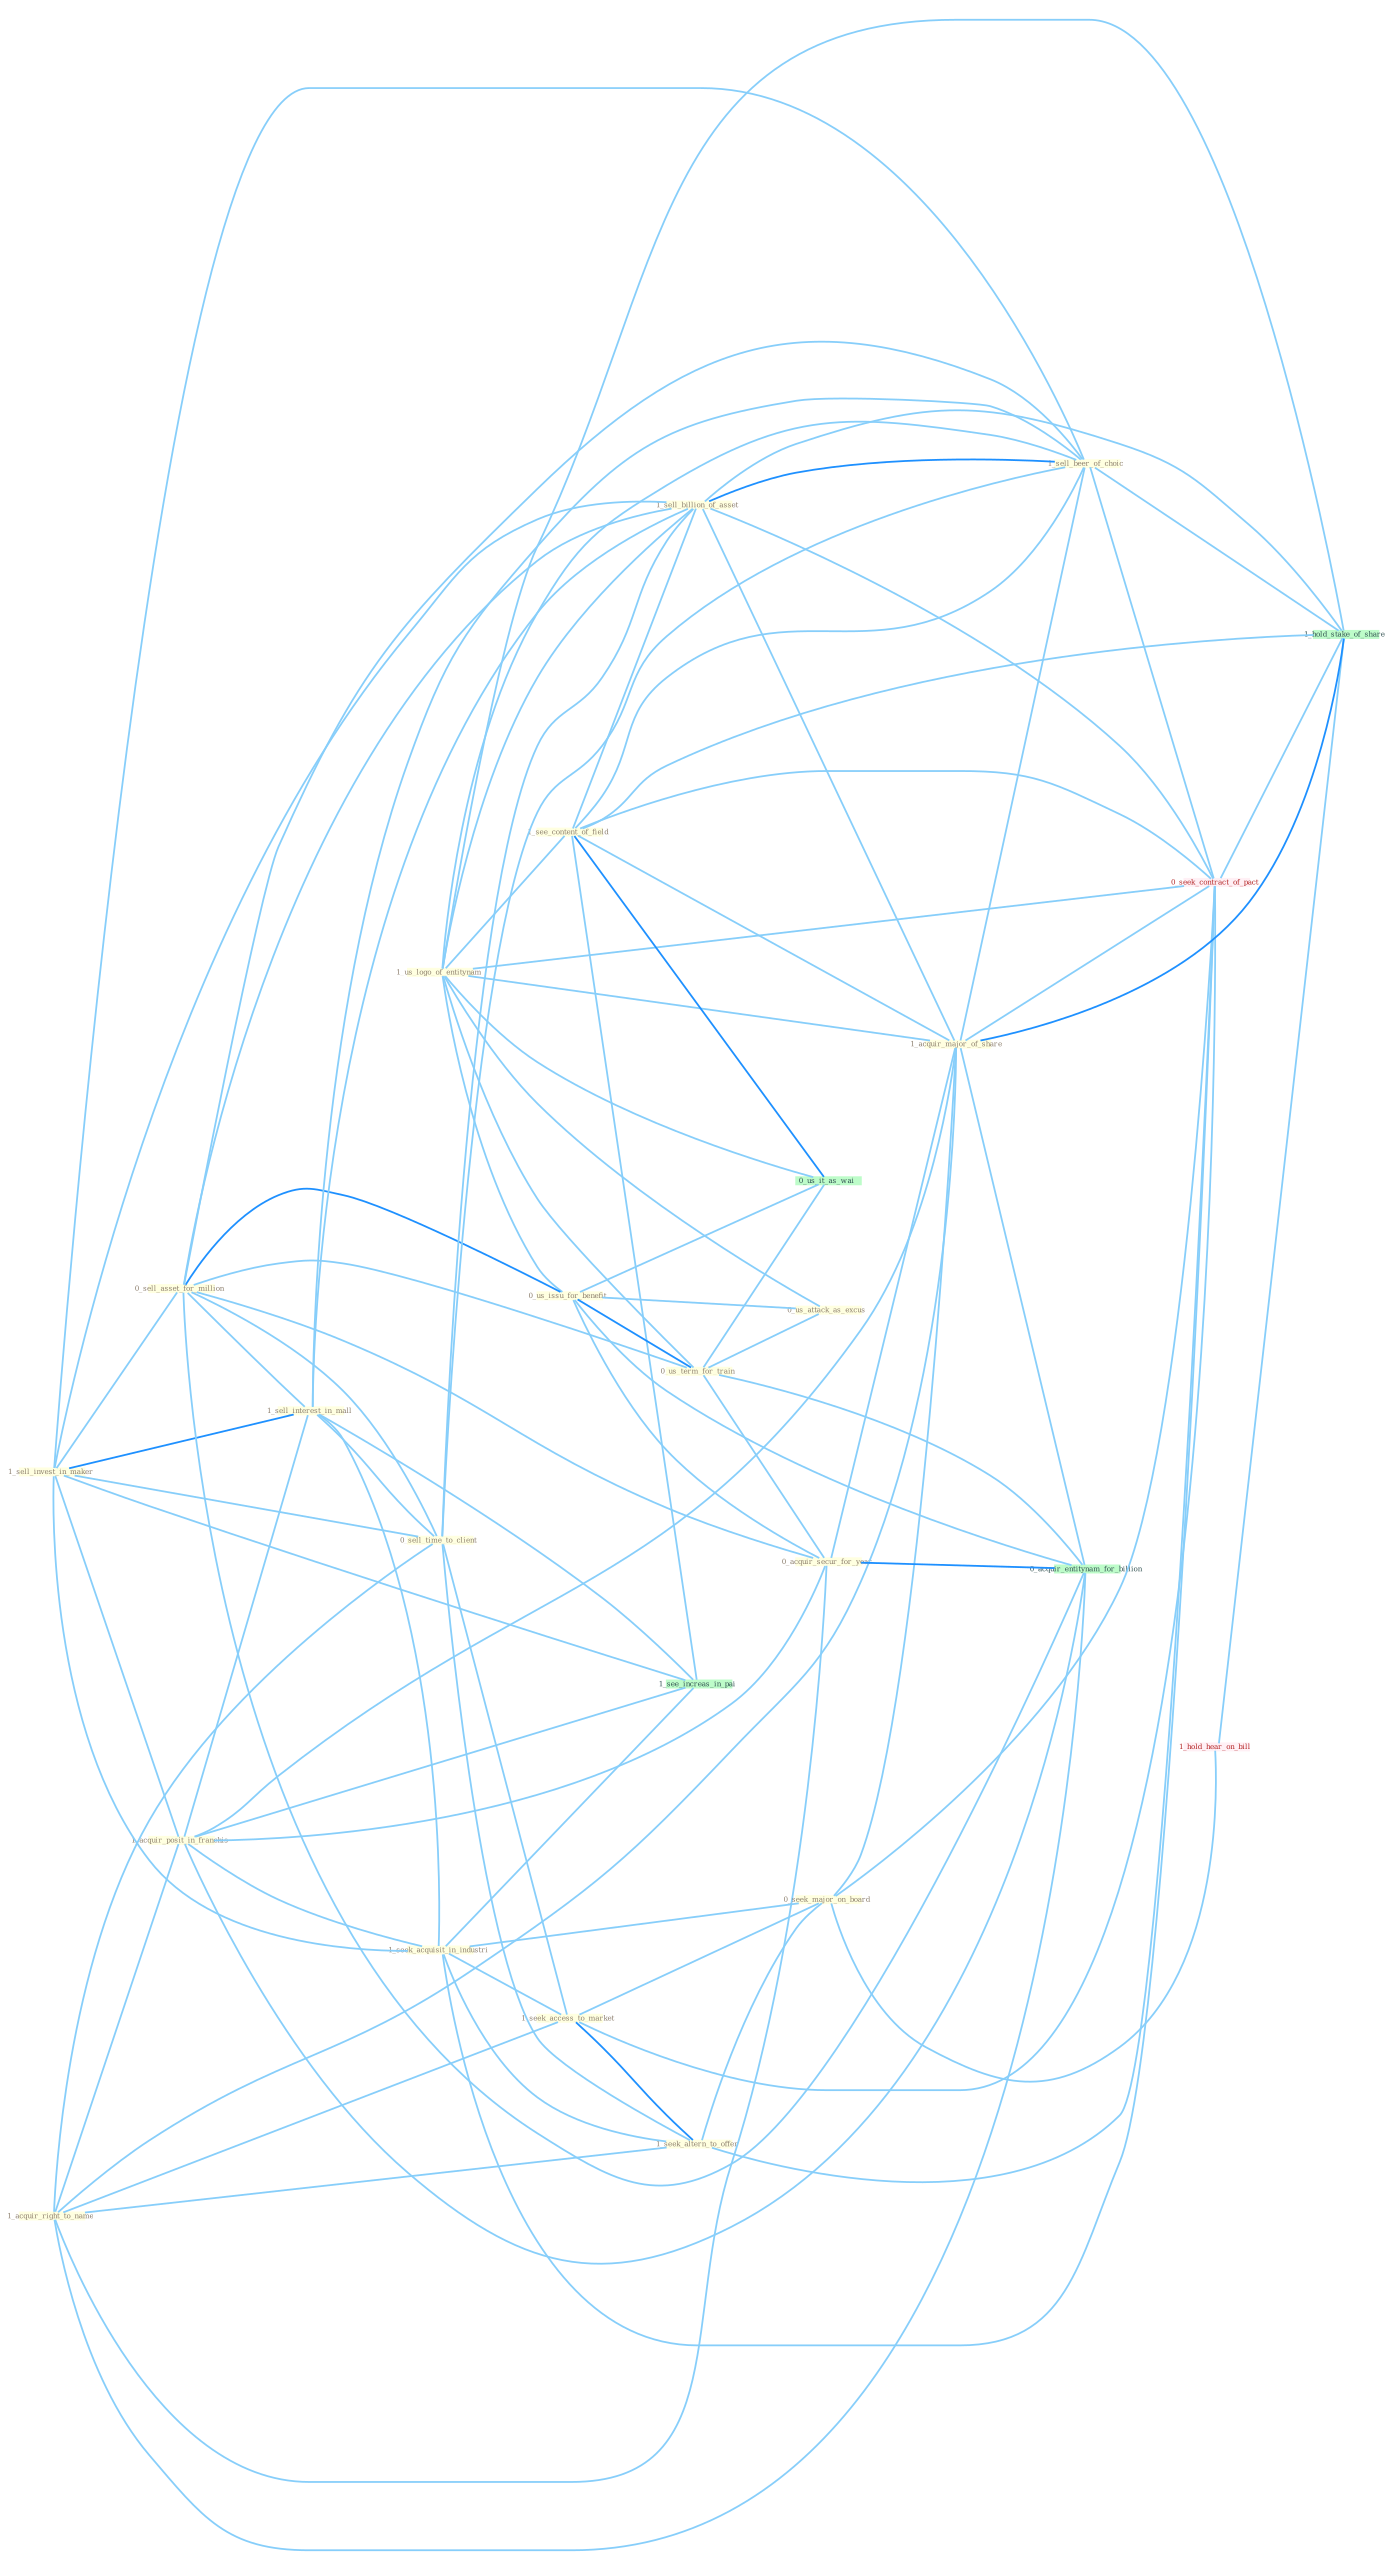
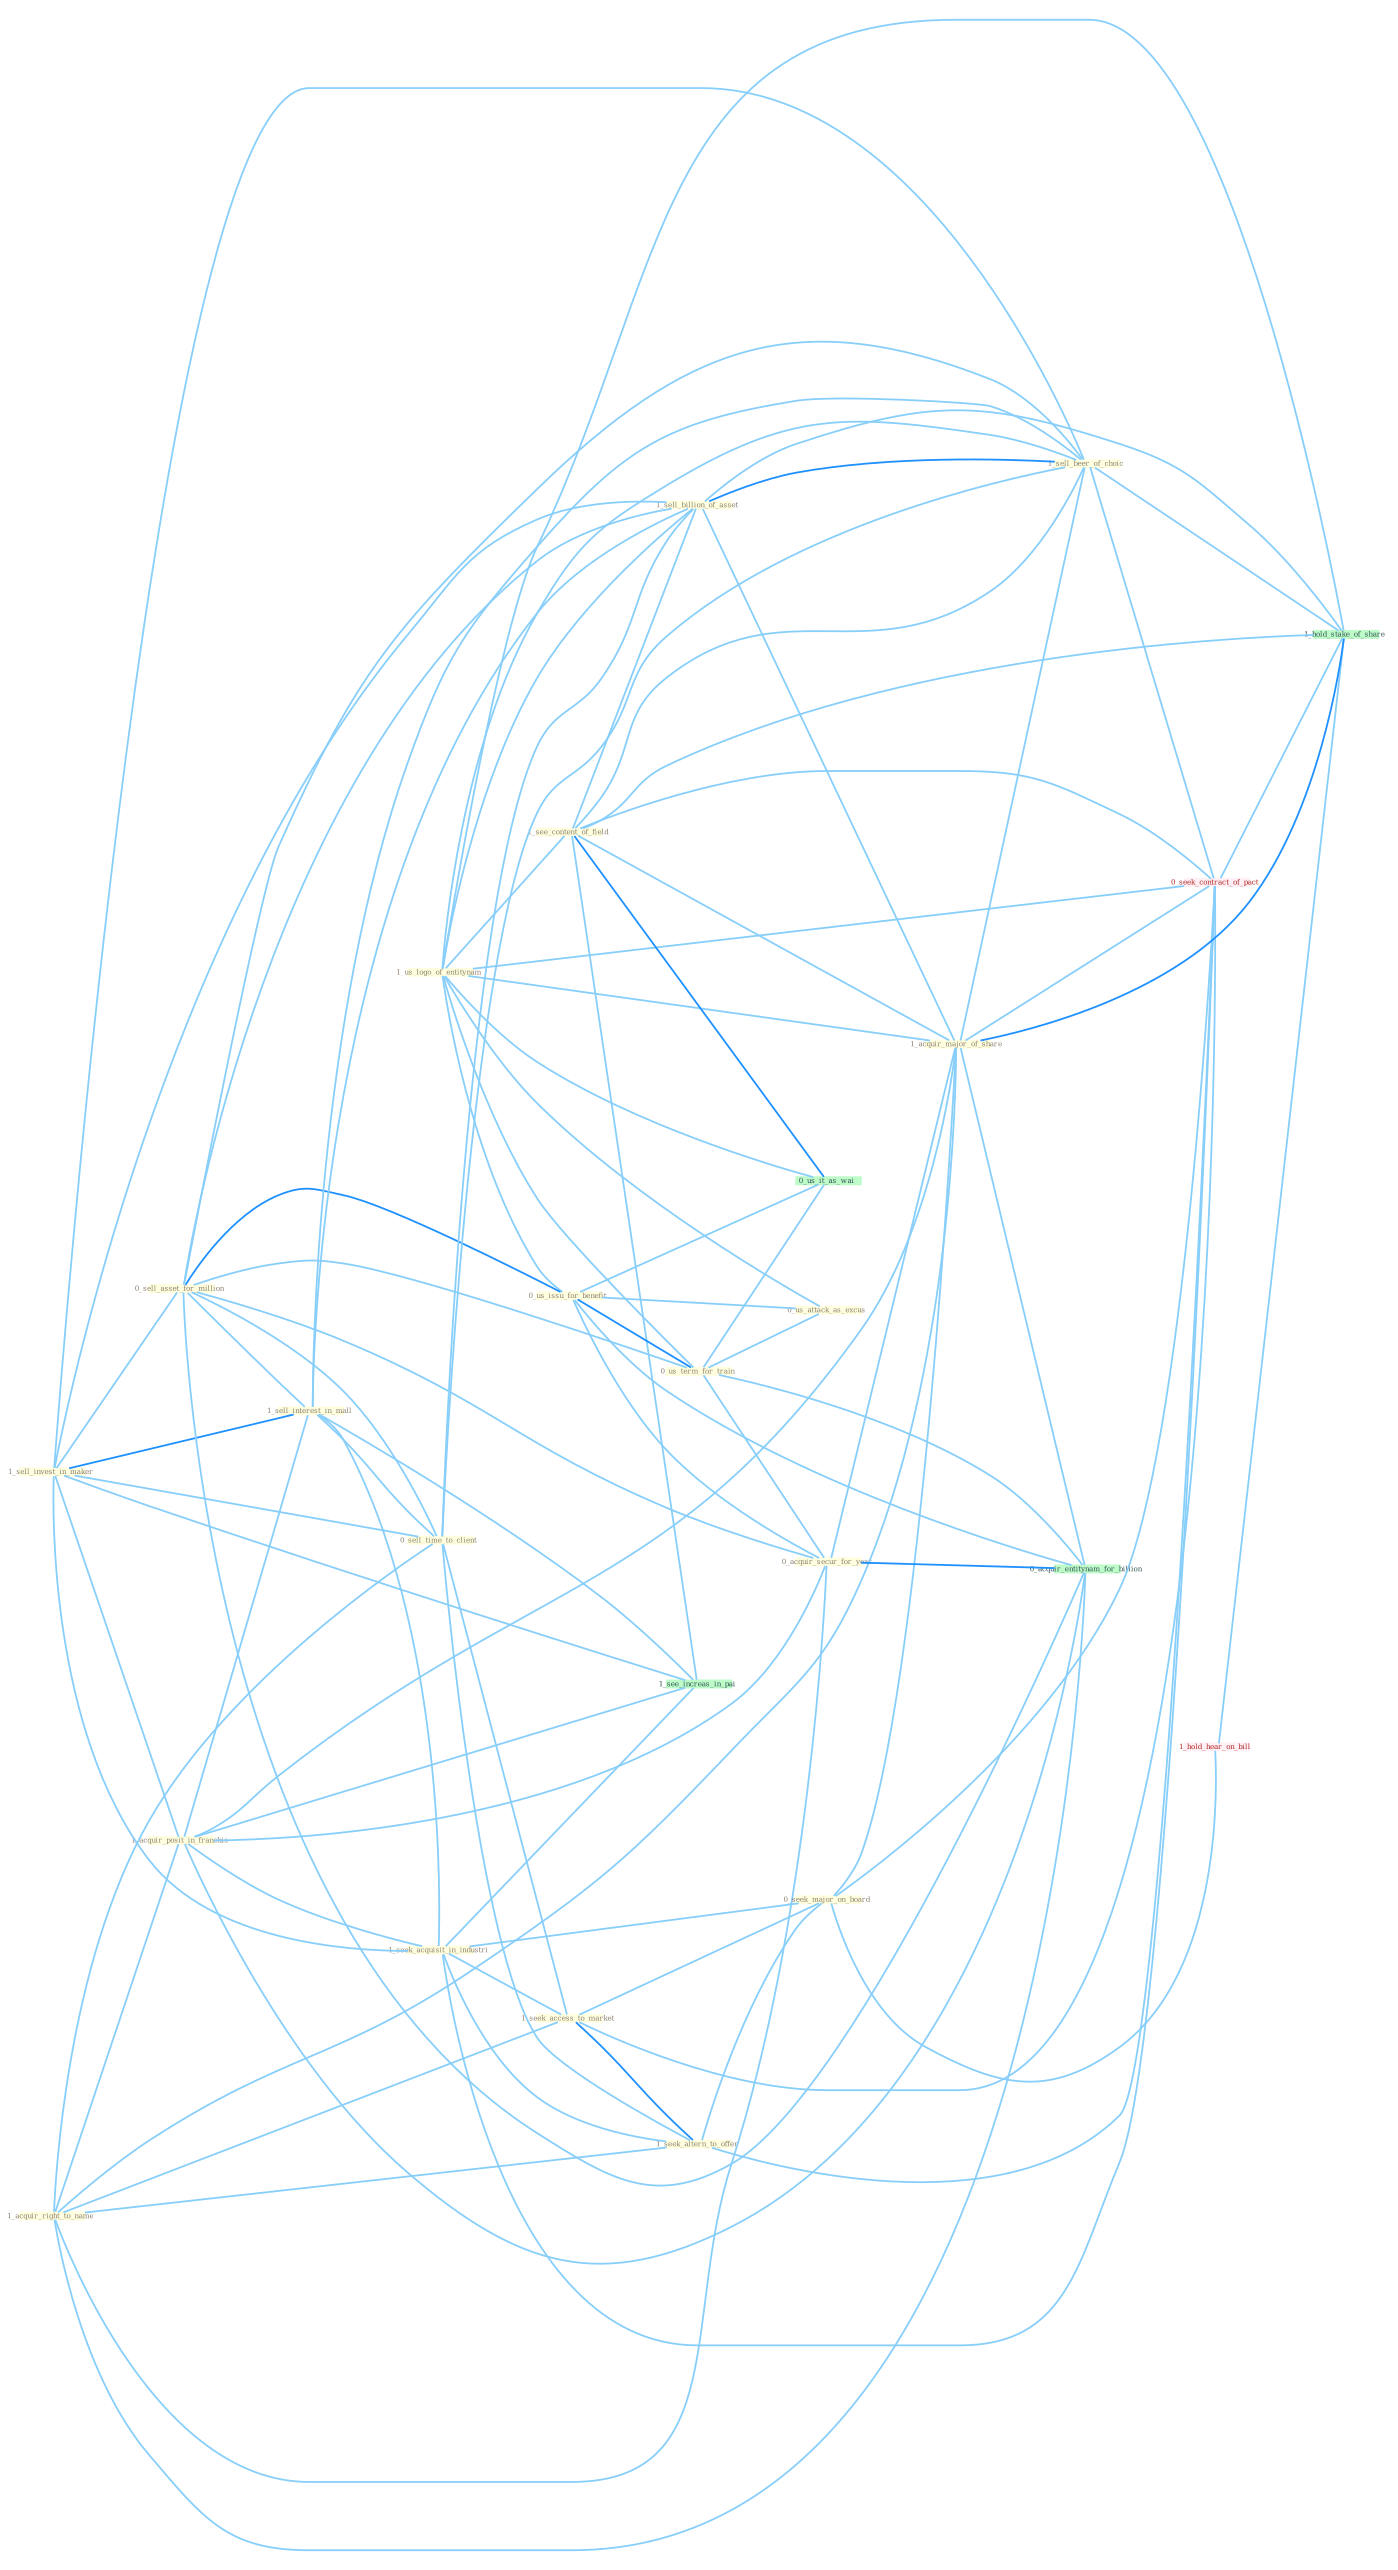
(995, 652) -> none
